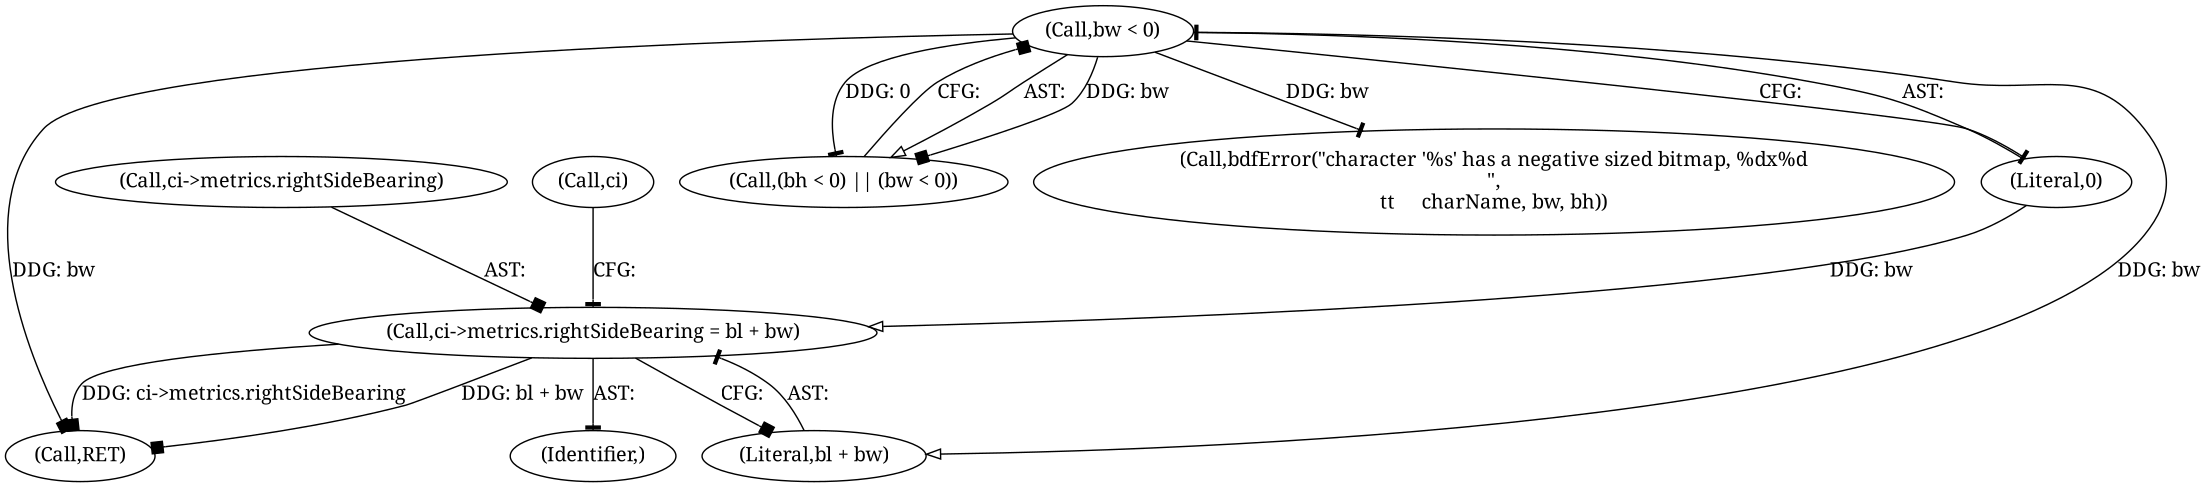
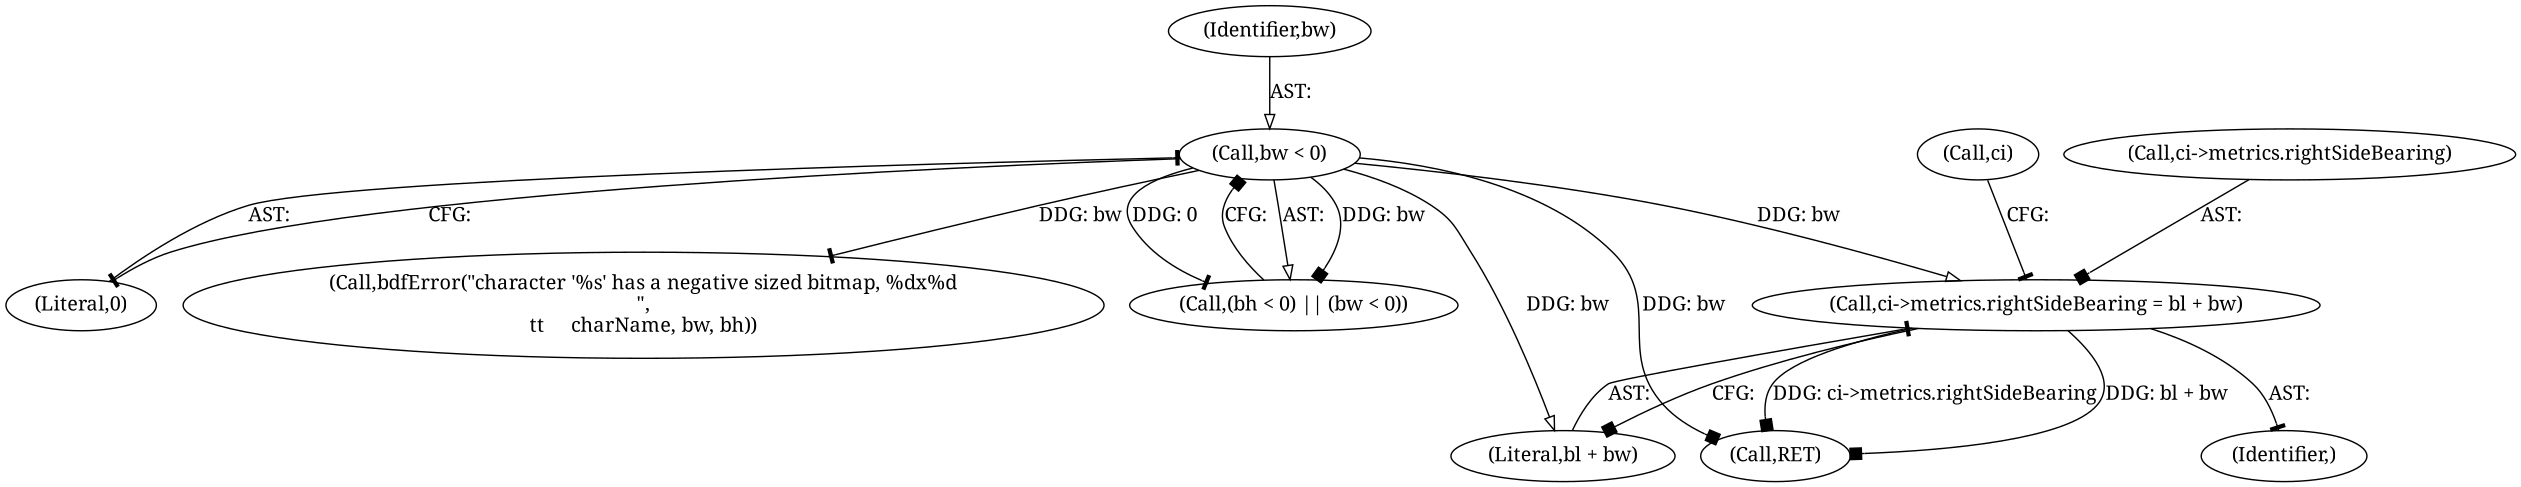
none -> (1270, 31)
(1461, 301) -> (1654, 204)
